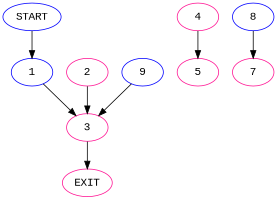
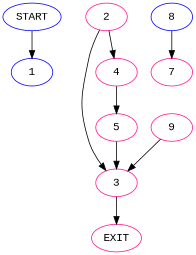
none -> (111, 41)
(143, 72) -> (172, 127)
(57, 97) -> (117, 151)
